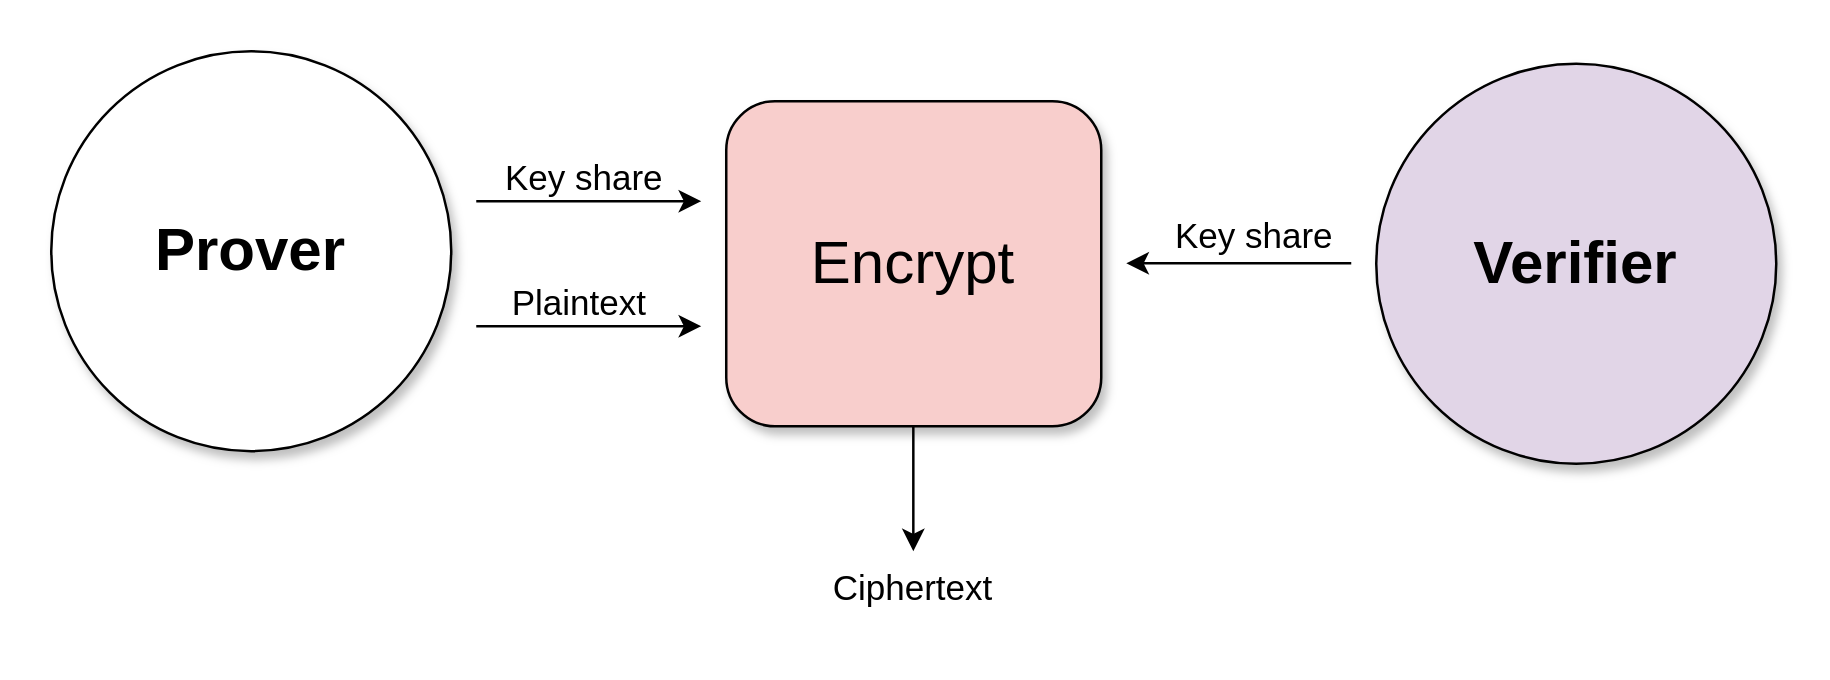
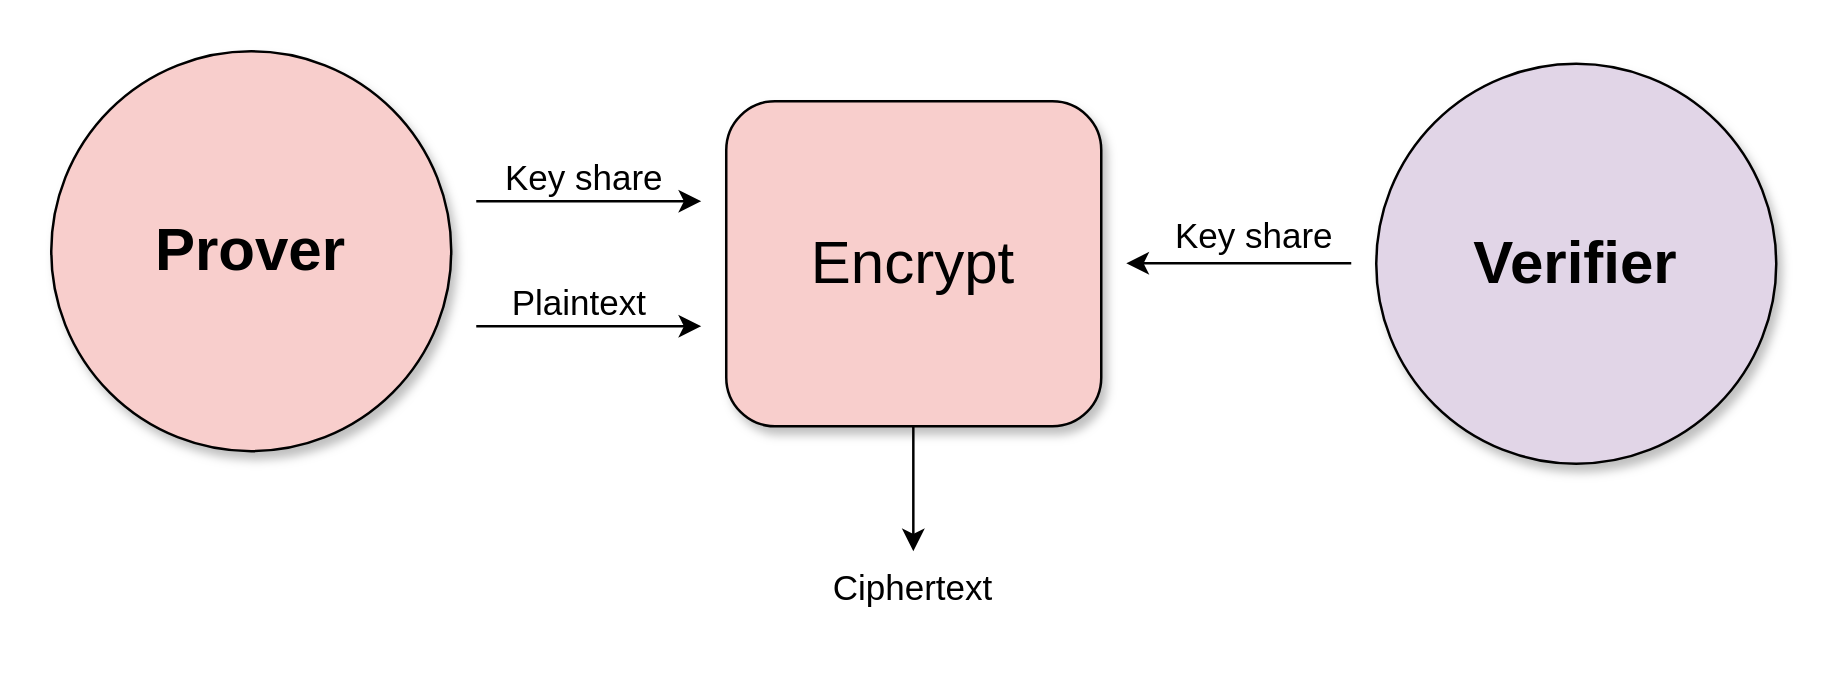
(251, 251) -> (251, 251)
